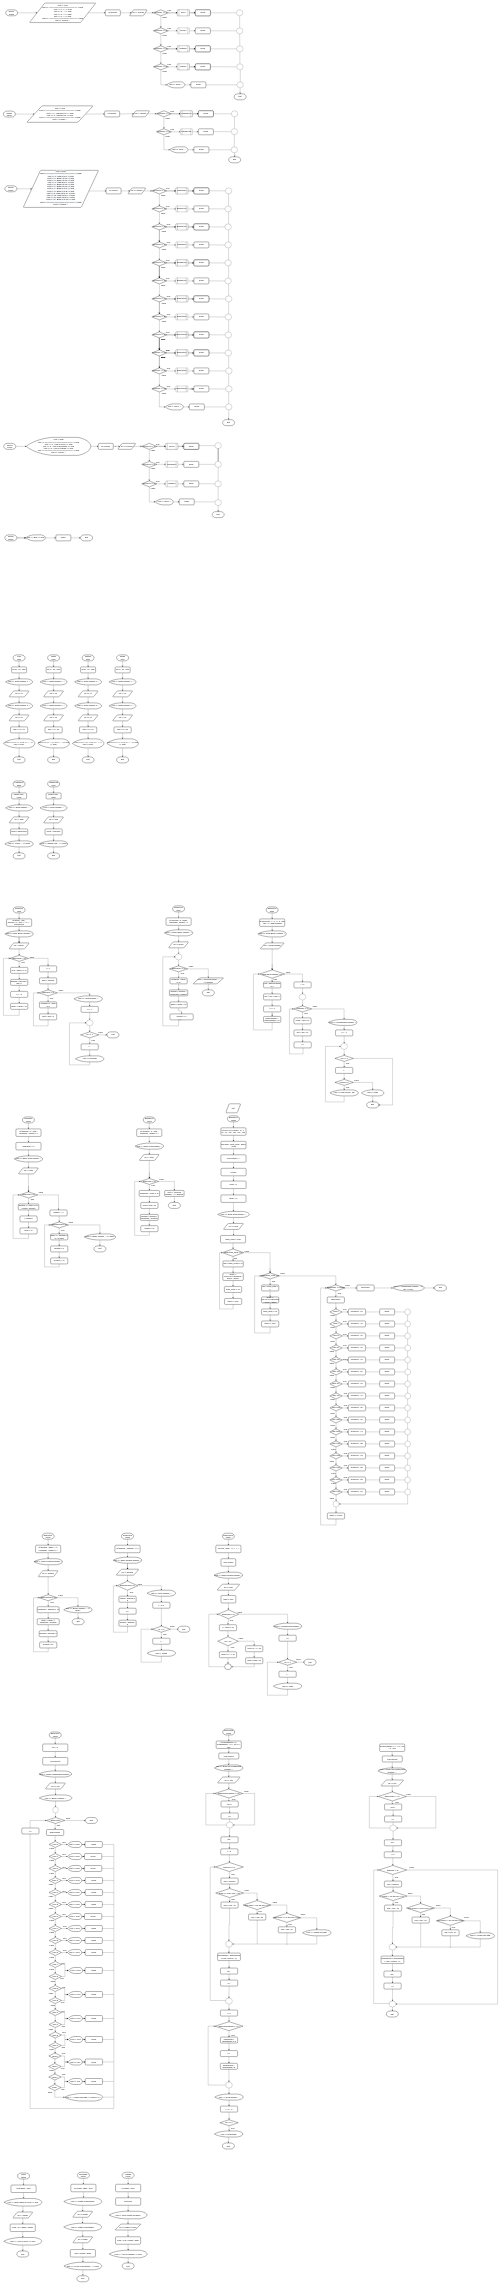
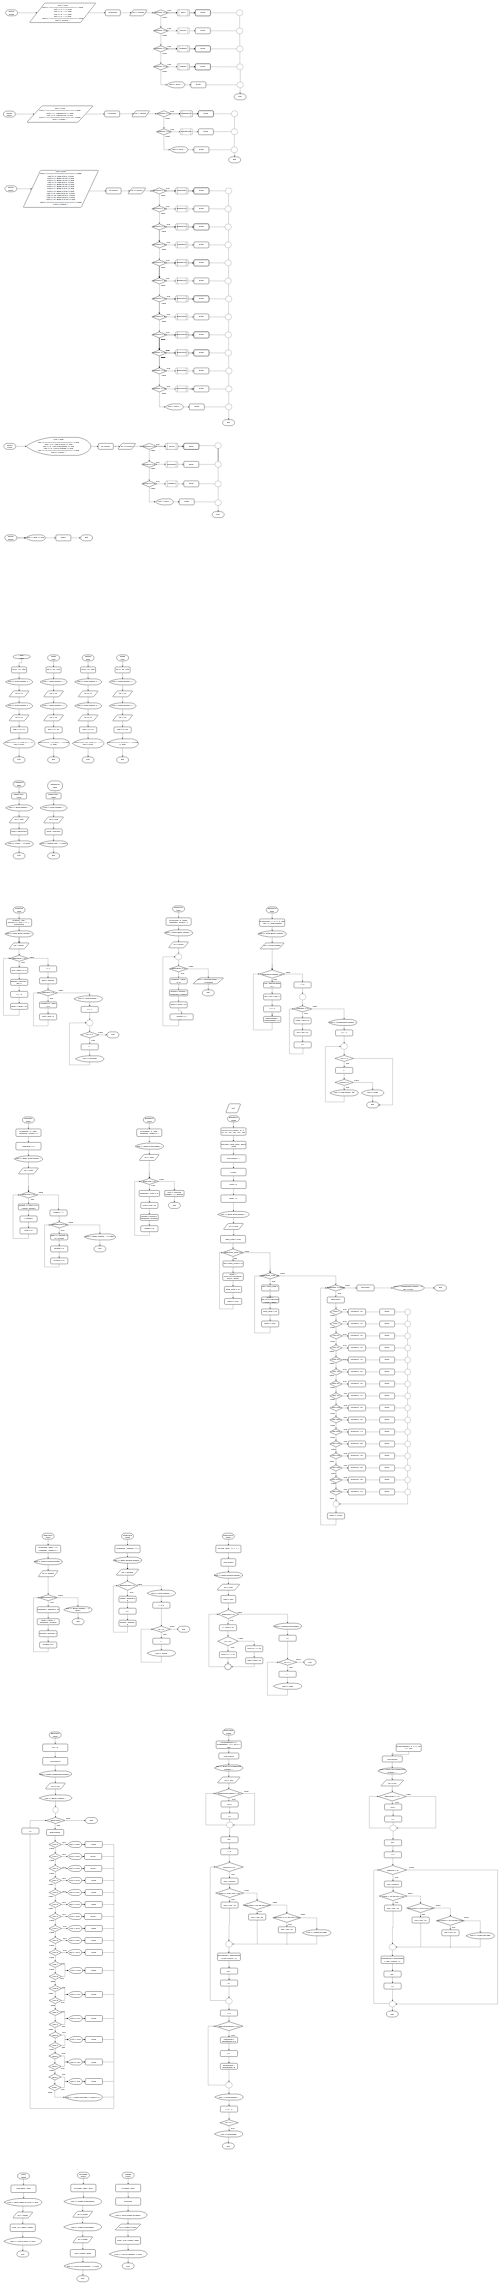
(19, 658) -> (22, 657)
(53, 784) -> (55, 786)
(392, 1748) -> (409, 1748)
